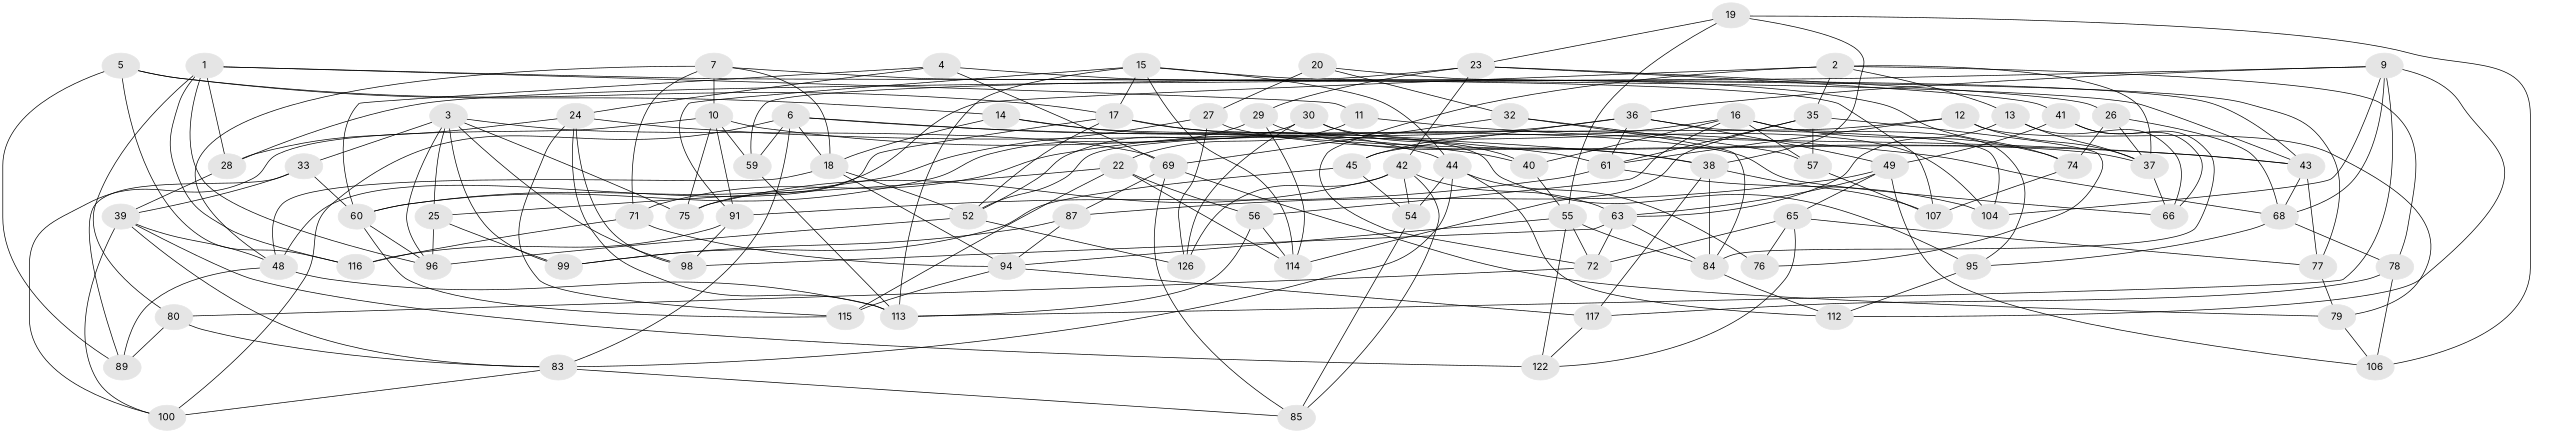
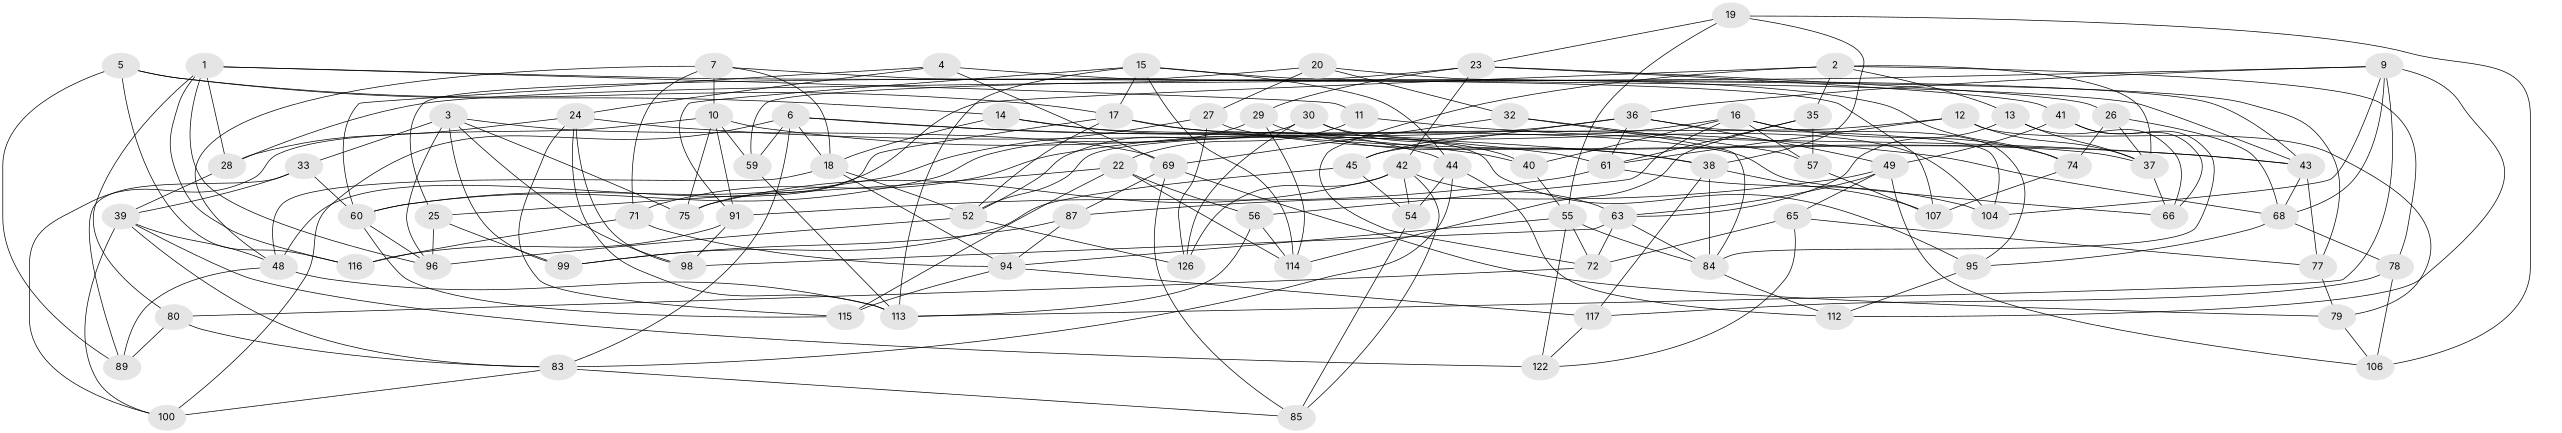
(437, 166) -> (807, 80)
(1760, 267) -> none
